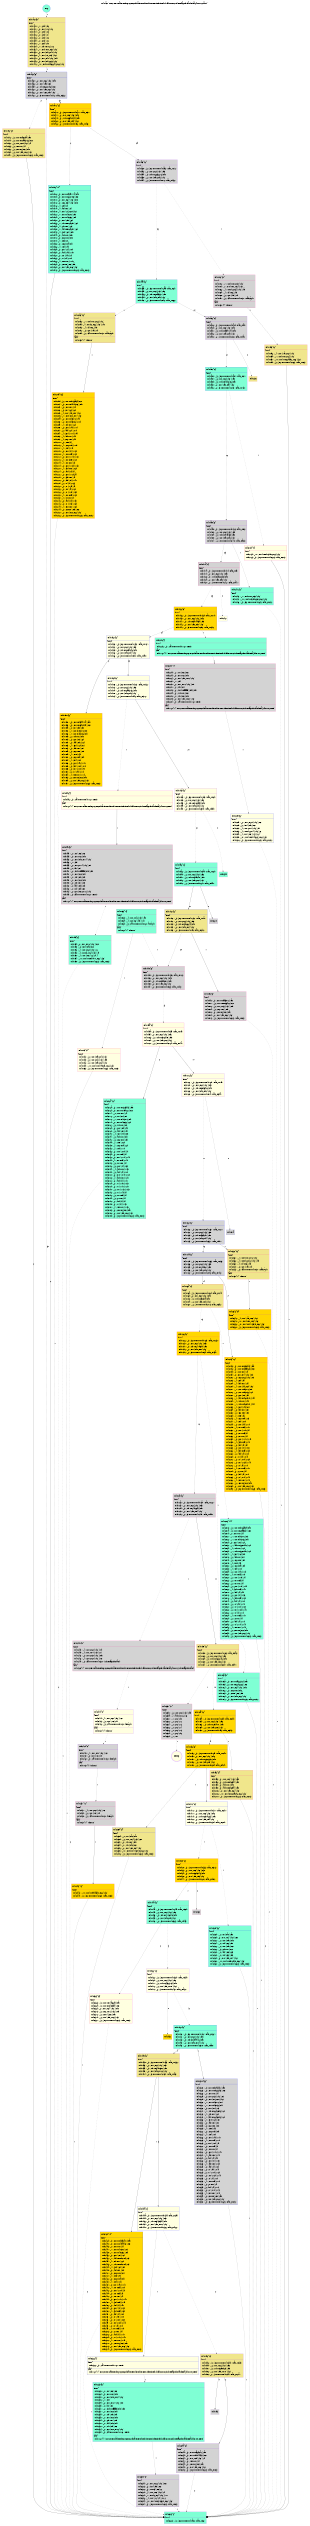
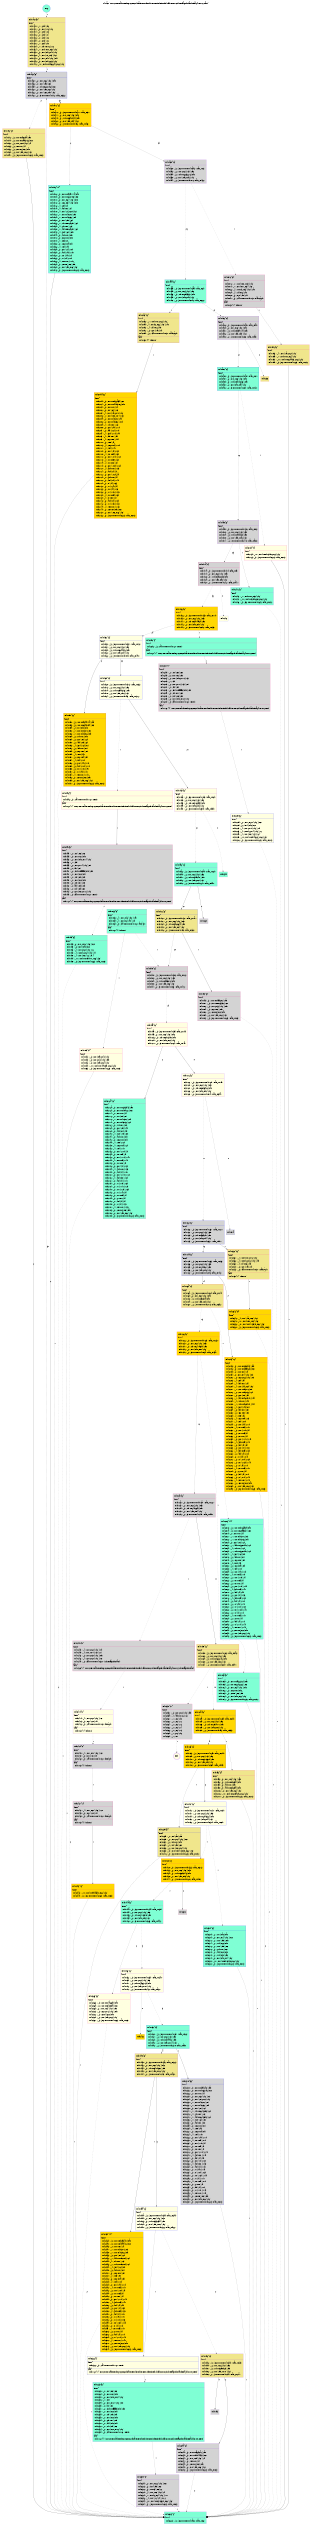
(177, 1756) -> (177, 1756)
